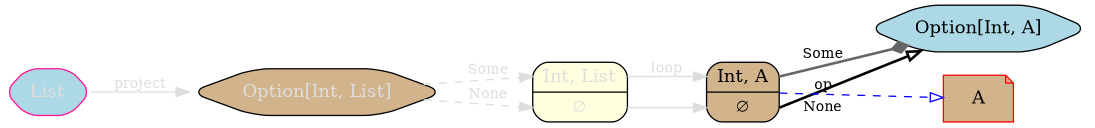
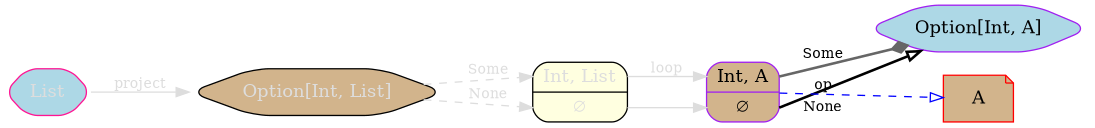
(978, 29) -> (978, 29)
(743, 92) -> (743, 92)
